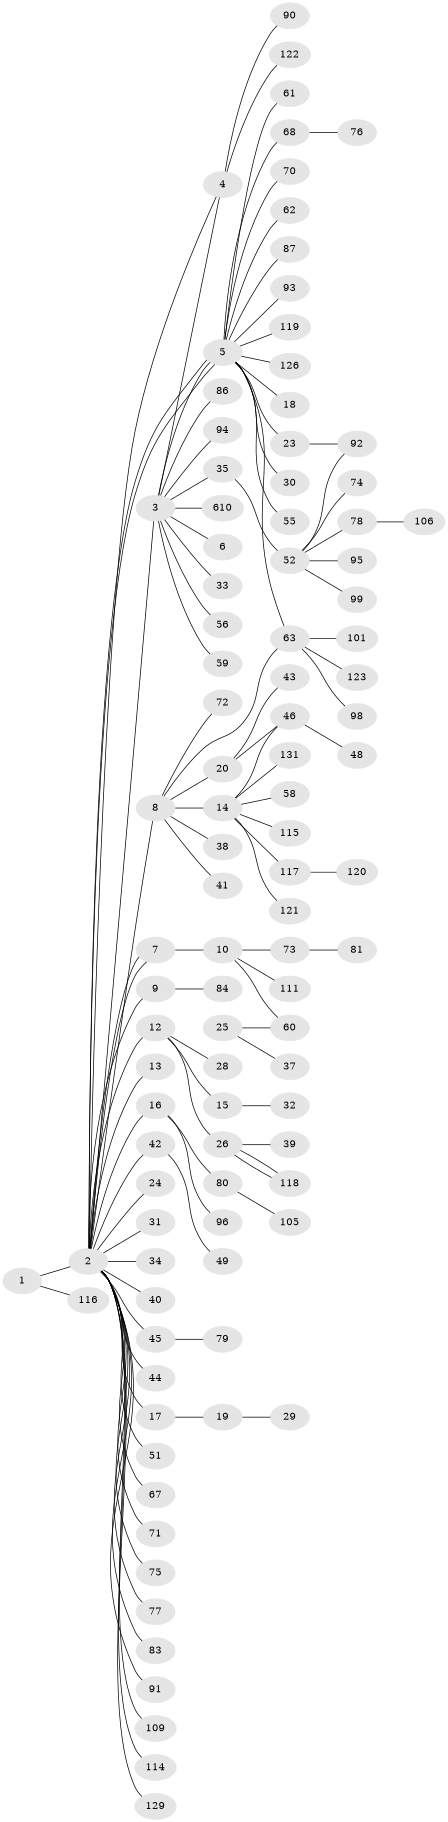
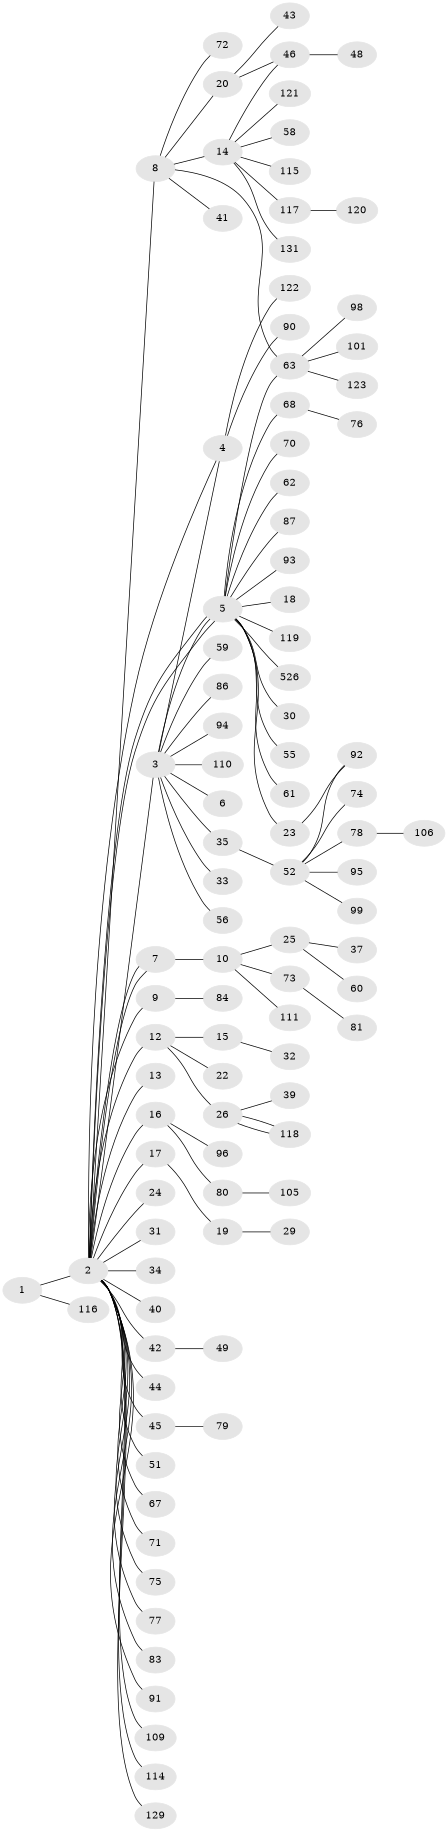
(290, 366) -> (290, 678)
(223, 508) -> (223, 765)
(223, 847) -> none
(256, 989) -> (256, 950)
(223, 1067) -> (223, 1076)
